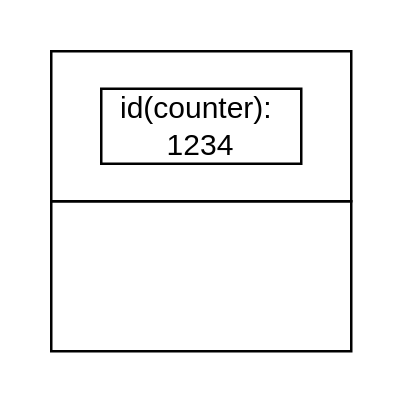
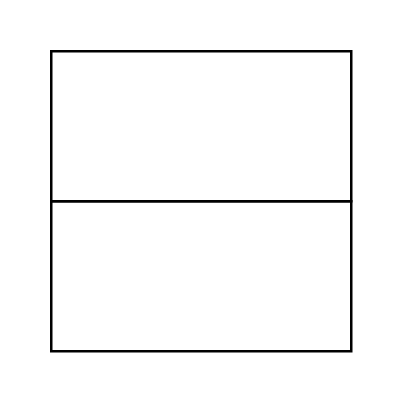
(201, 126) -> none
